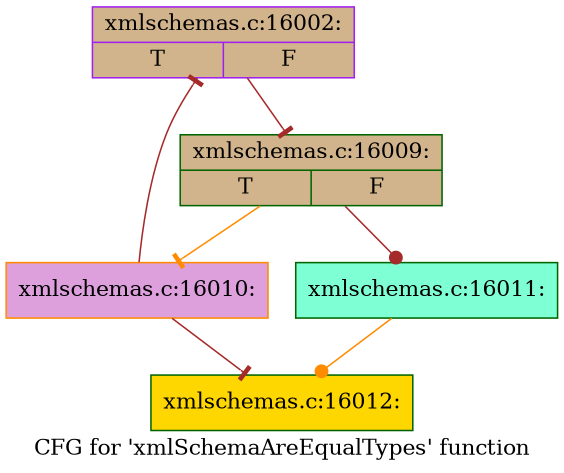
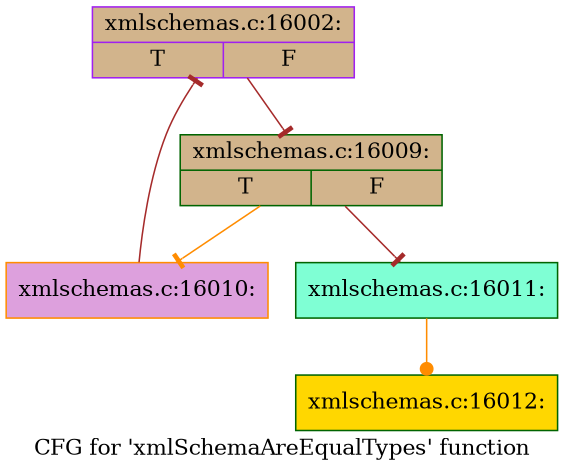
(368, 230) -> (370, 231)
(206, 344) -> none
